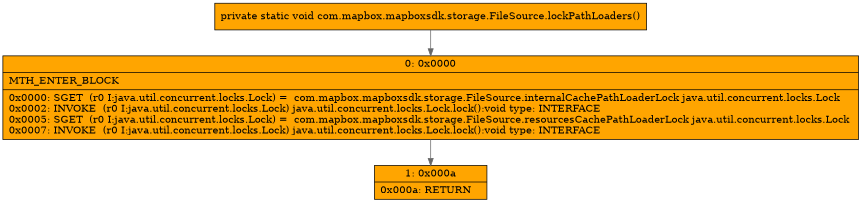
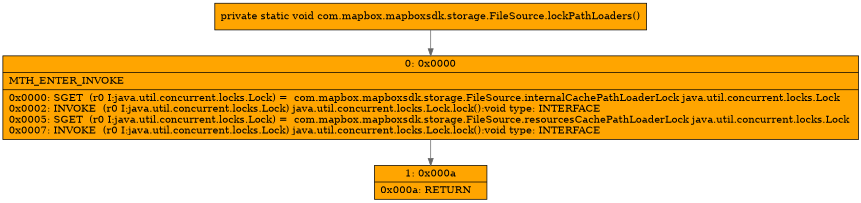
(64, 81) -> (67, 81)
